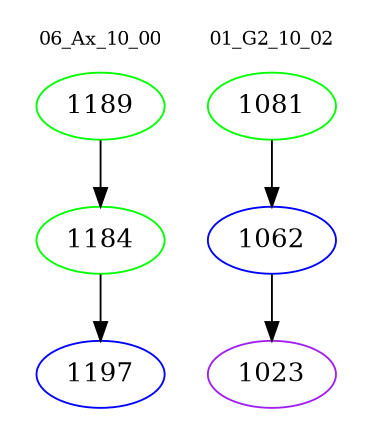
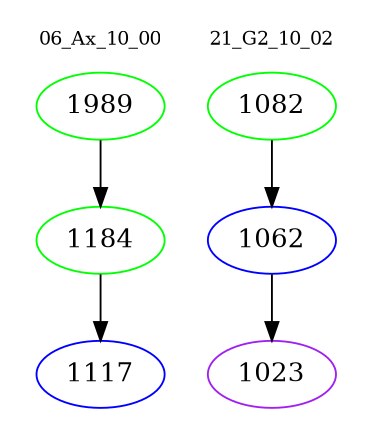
(272, 40) -> (272, 40)
(101, 106) -> (101, 106)
(272, 106) -> (272, 106)
(101, 374) -> (101, 374)
